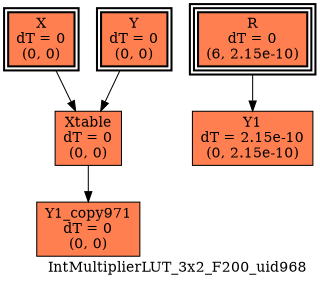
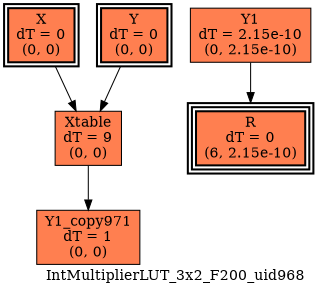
(253, 88) -> (251, 77)
(88, 138) -> (88, 138)
(88, 229) -> (88, 237)
